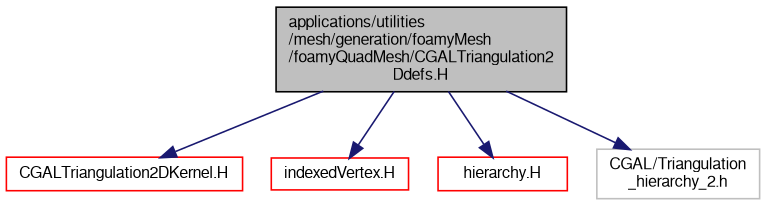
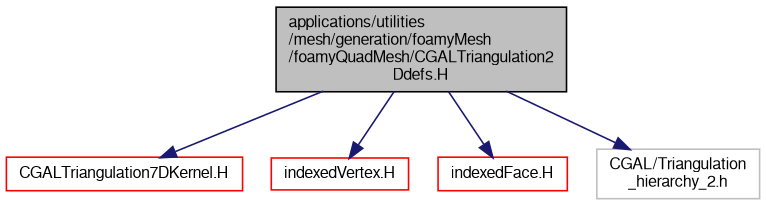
(124, 174) -> (124, 174)
(503, 174) -> (503, 174)
